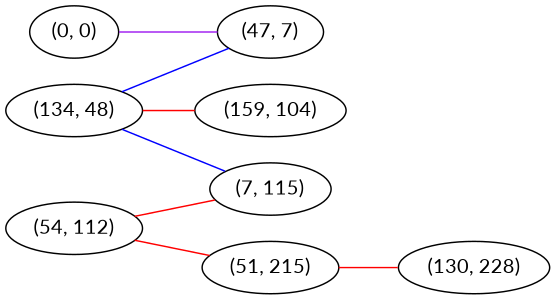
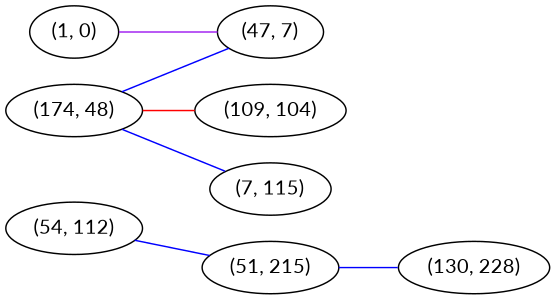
(74, 32) -> (74, 32)
(74, 111) -> (74, 111)
(270, 111) -> (270, 111)
(175, 208) -> none
(172, 248) -> (172, 248)
(368, 268) -> (368, 268)
